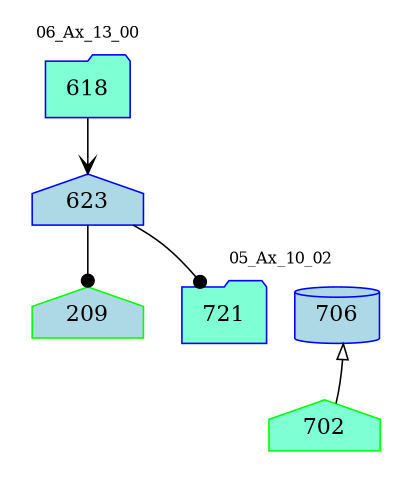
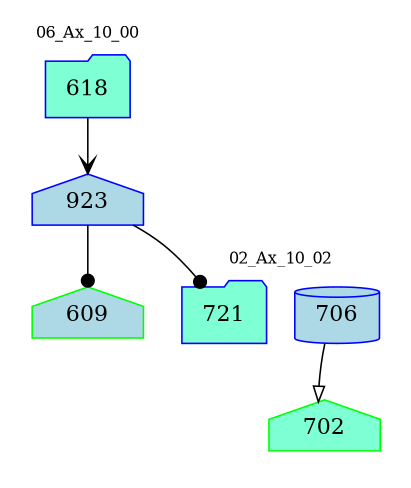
(88, 34) -> (88, 34)
(88, 202) -> (88, 202)
(281, 260) -> (281, 260)
(88, 315) -> (88, 315)
(340, 382) -> (321, 365)
